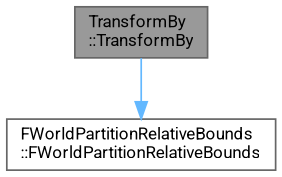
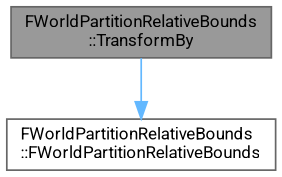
(141, 32) -> (141, 32)
